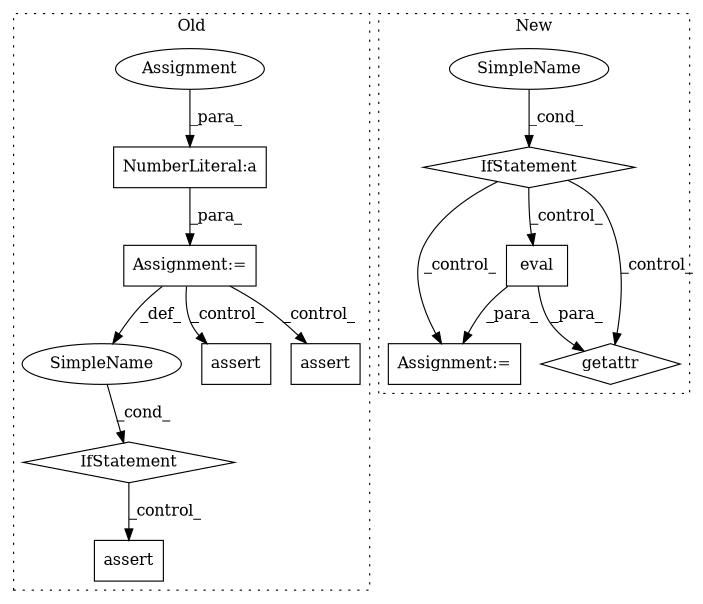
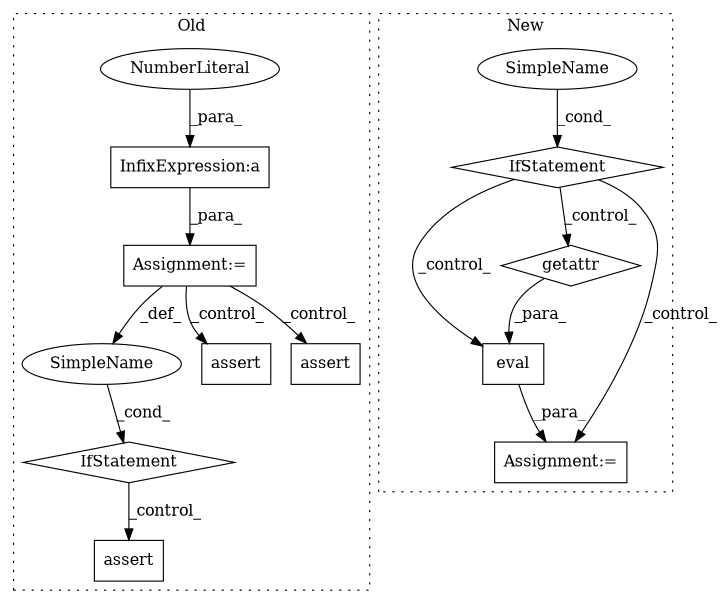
(190, 69) -> (190, 69)
(190, 167) -> (190, 167)
(549, 320) -> (519, 300)
